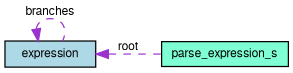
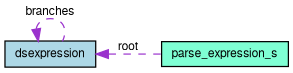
(50, 54) -> (50, 54)
